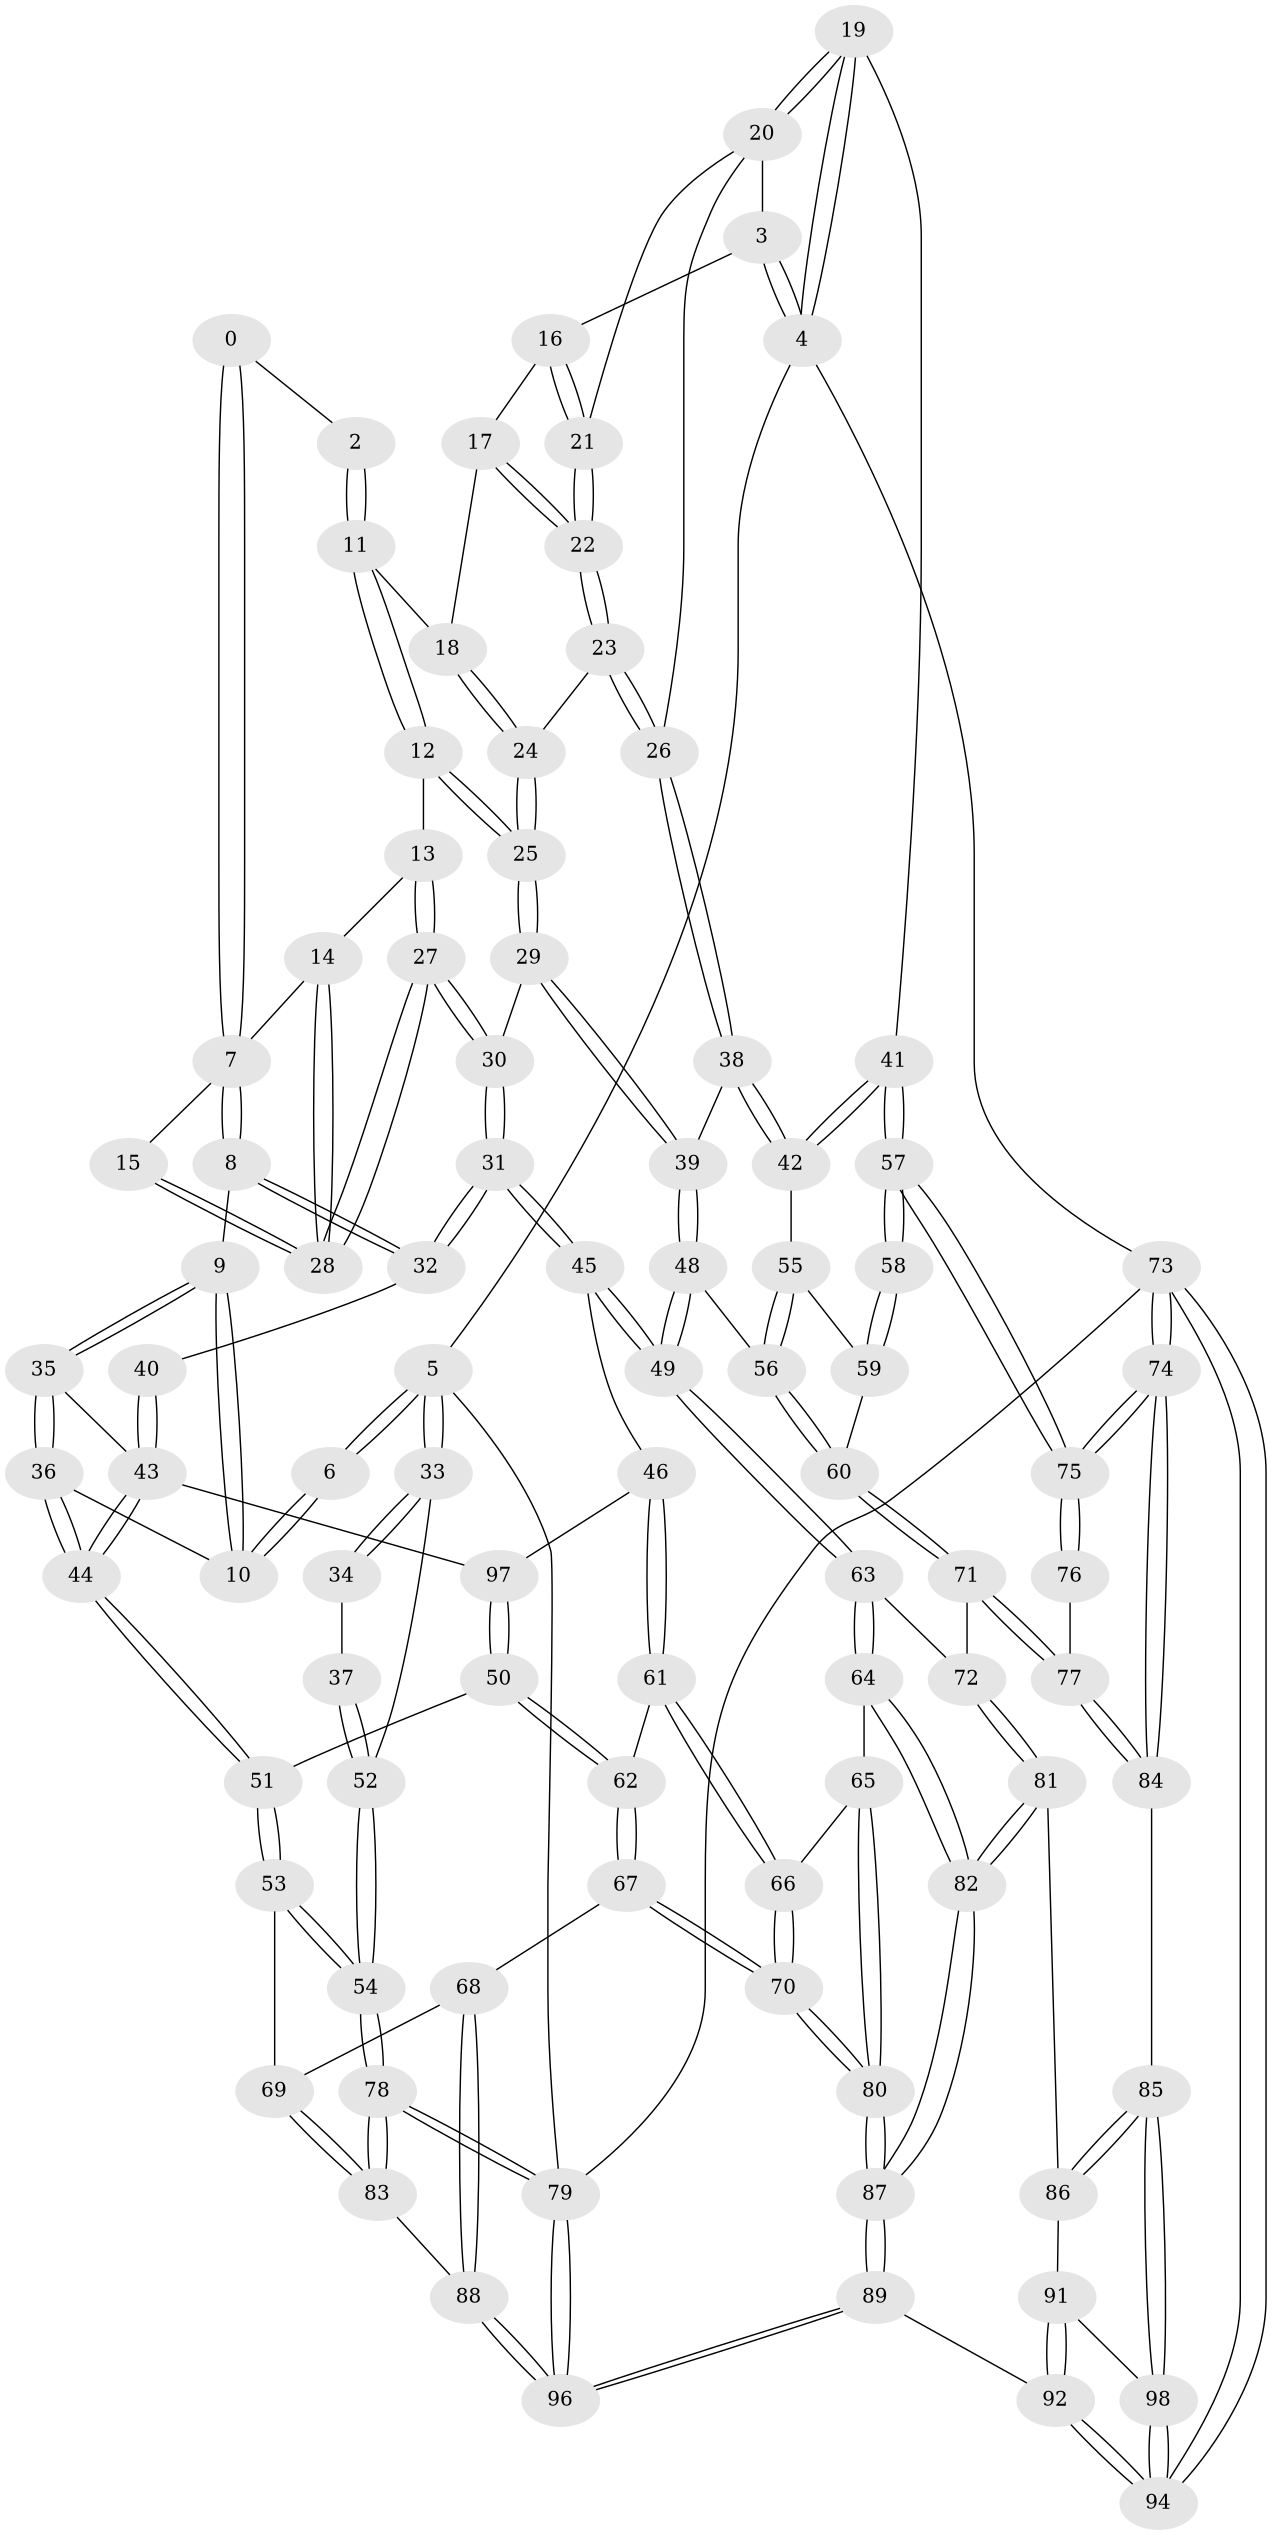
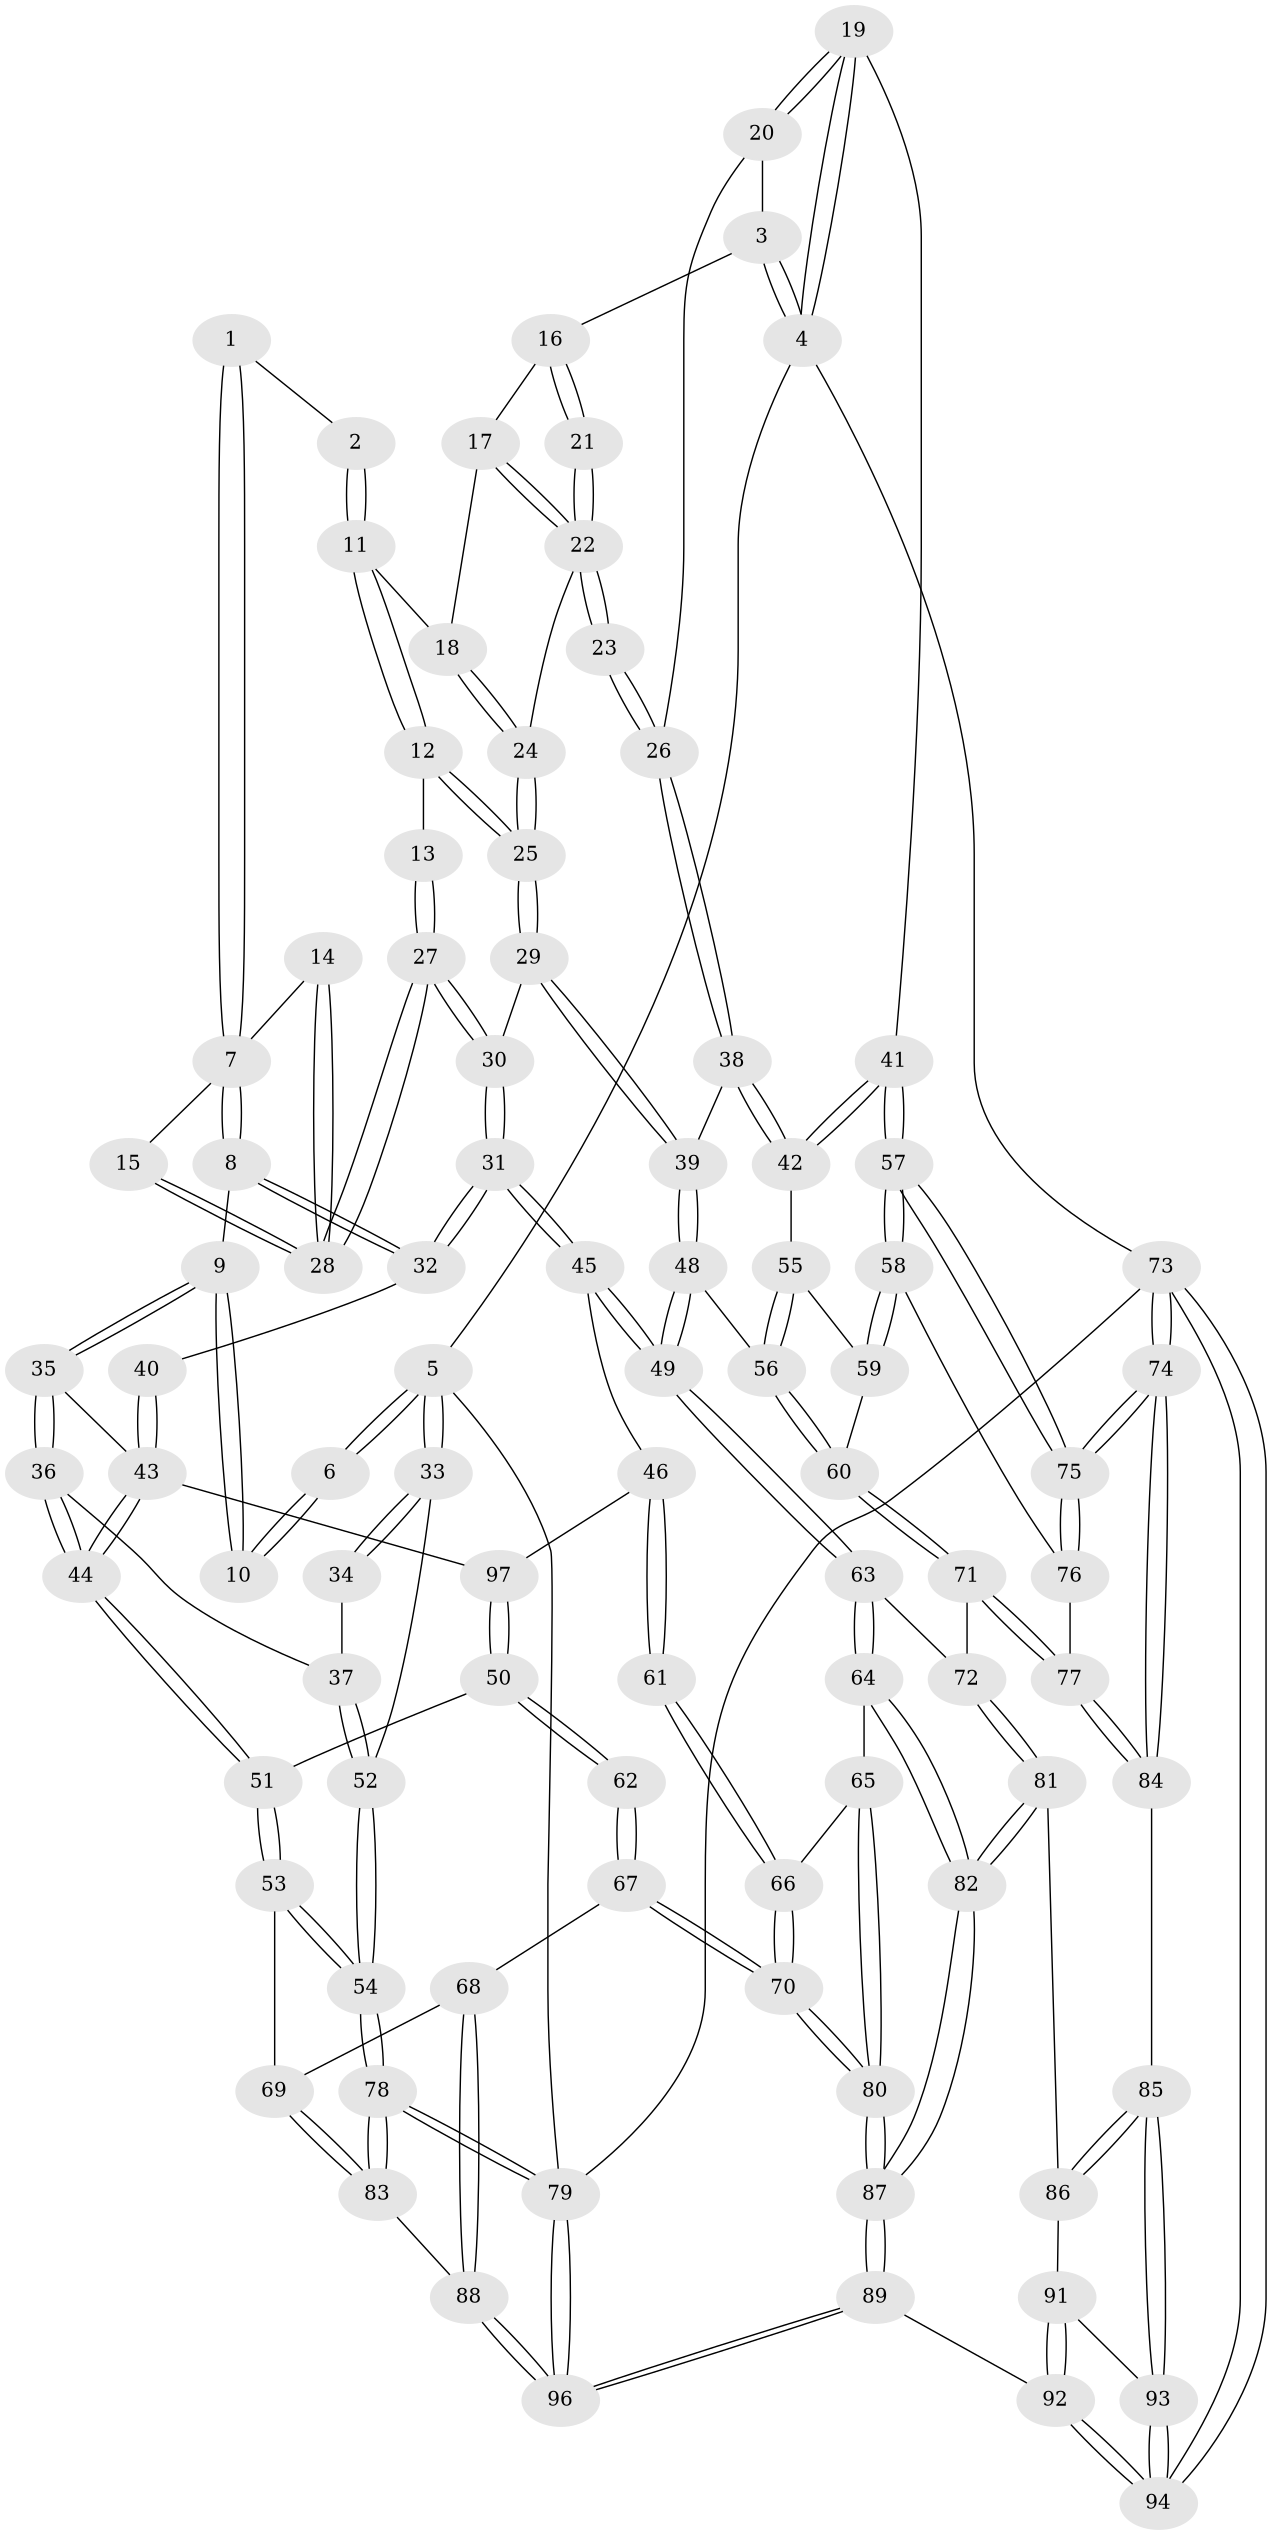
(637, 269) -> none
(232, 340) -> (232, 340)
(566, 701) -> (547, 648)
(373, 907) -> none
none -> (972, 1418)
(141, 1525) -> (178, 1595)
(642, 1731) -> none
(1159, 2400) -> (1159, 2400)
